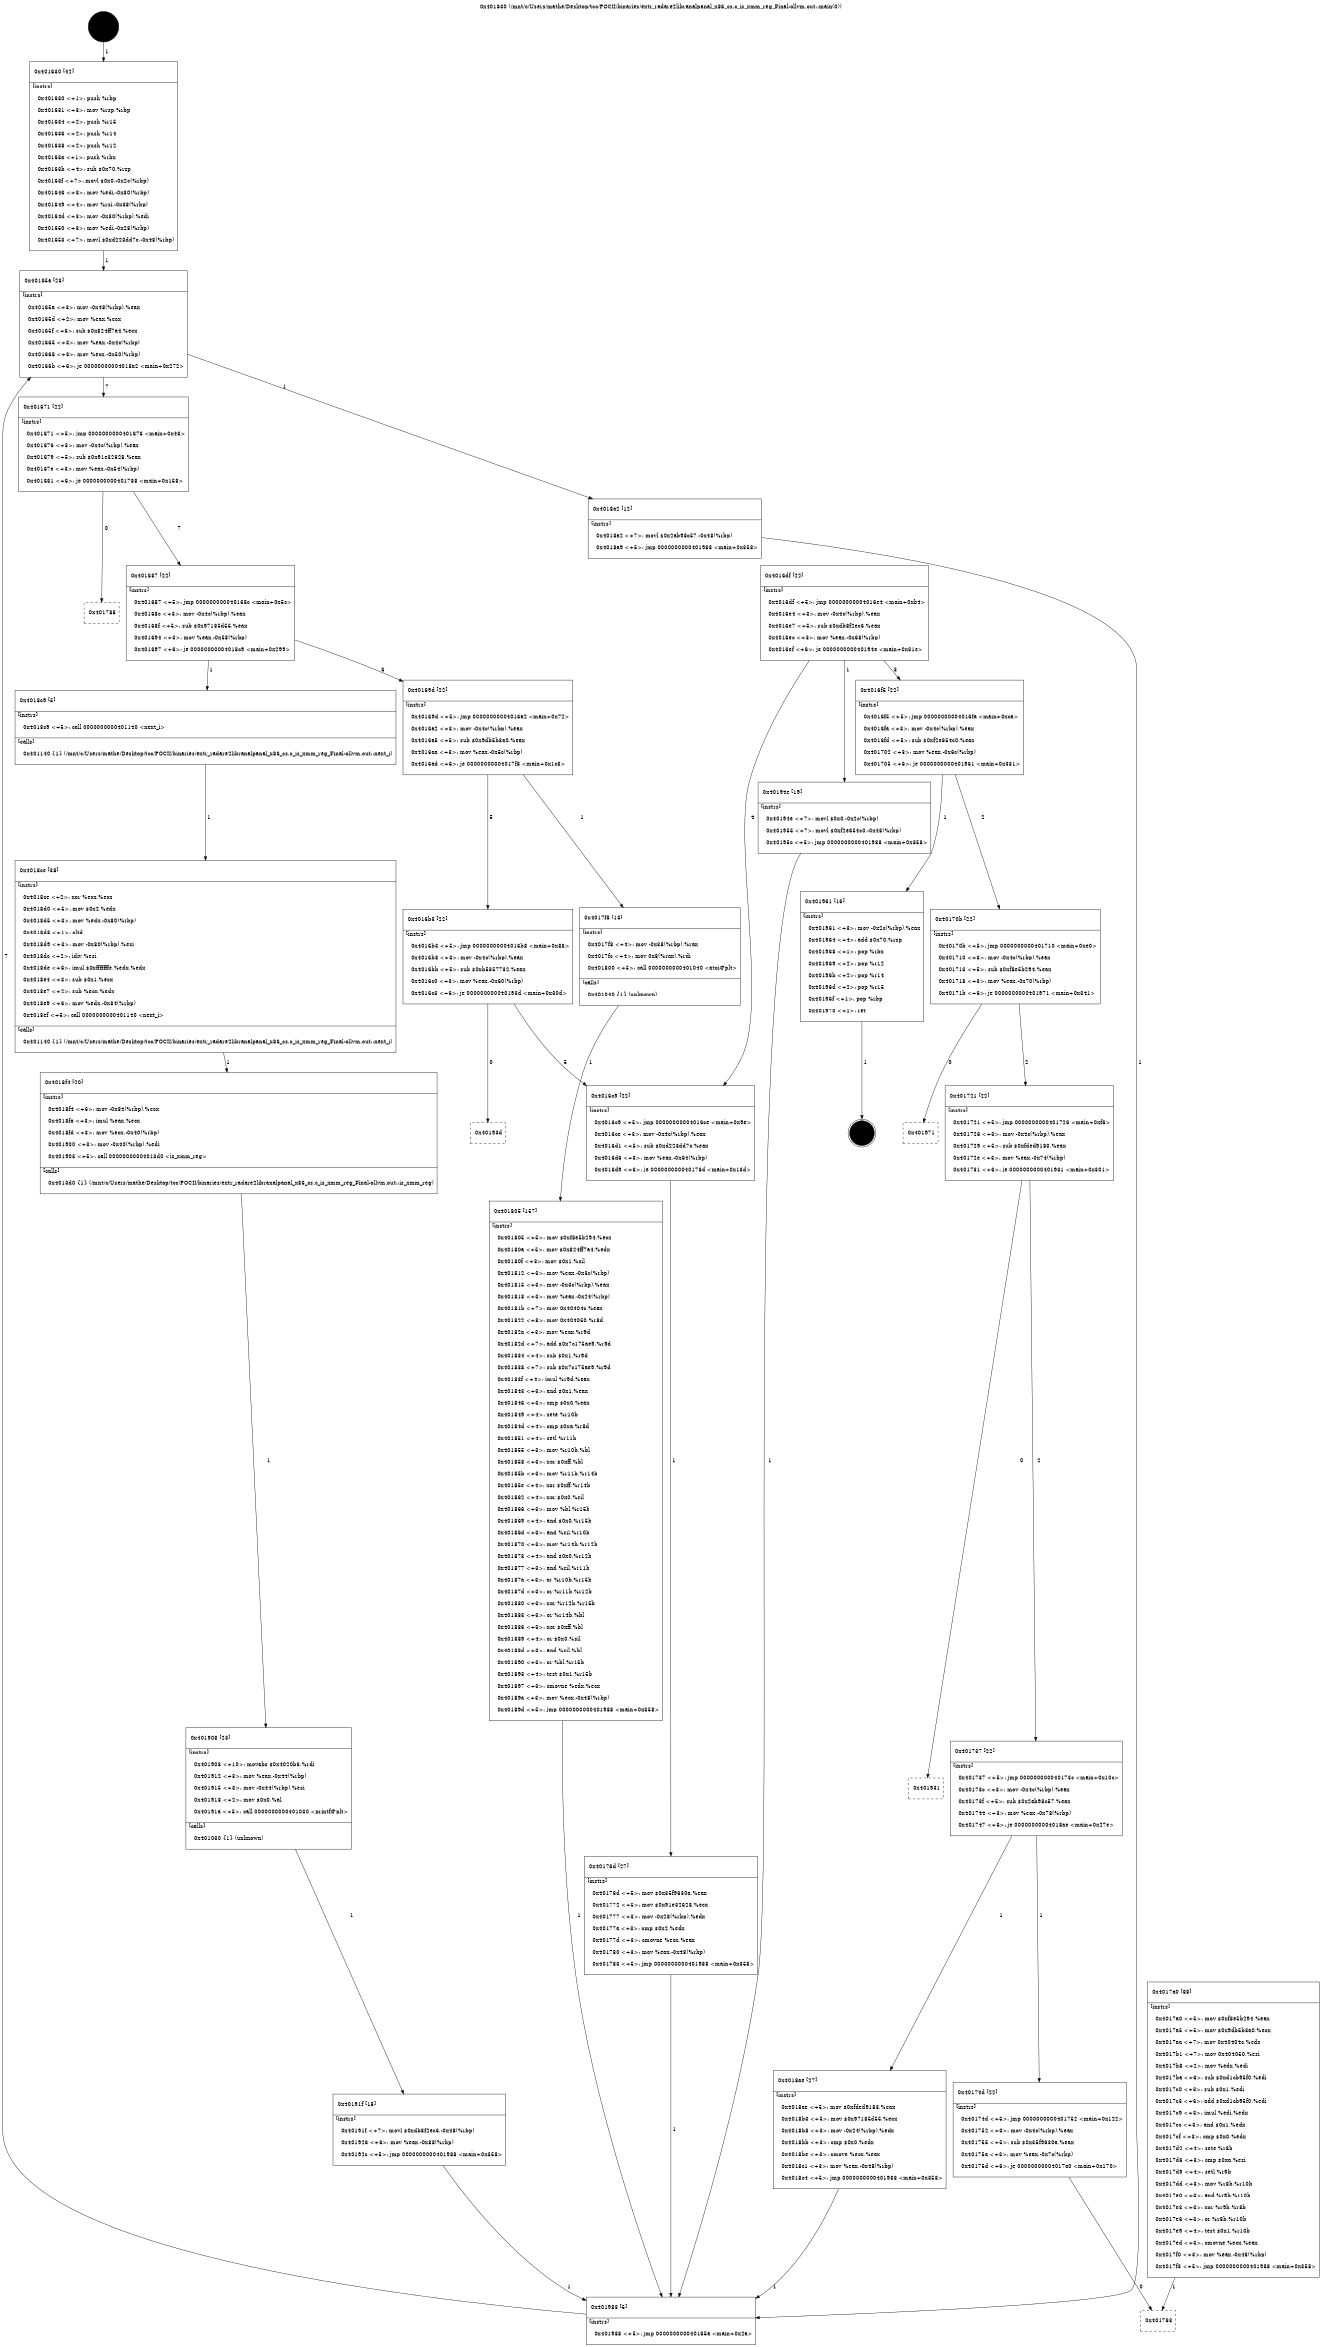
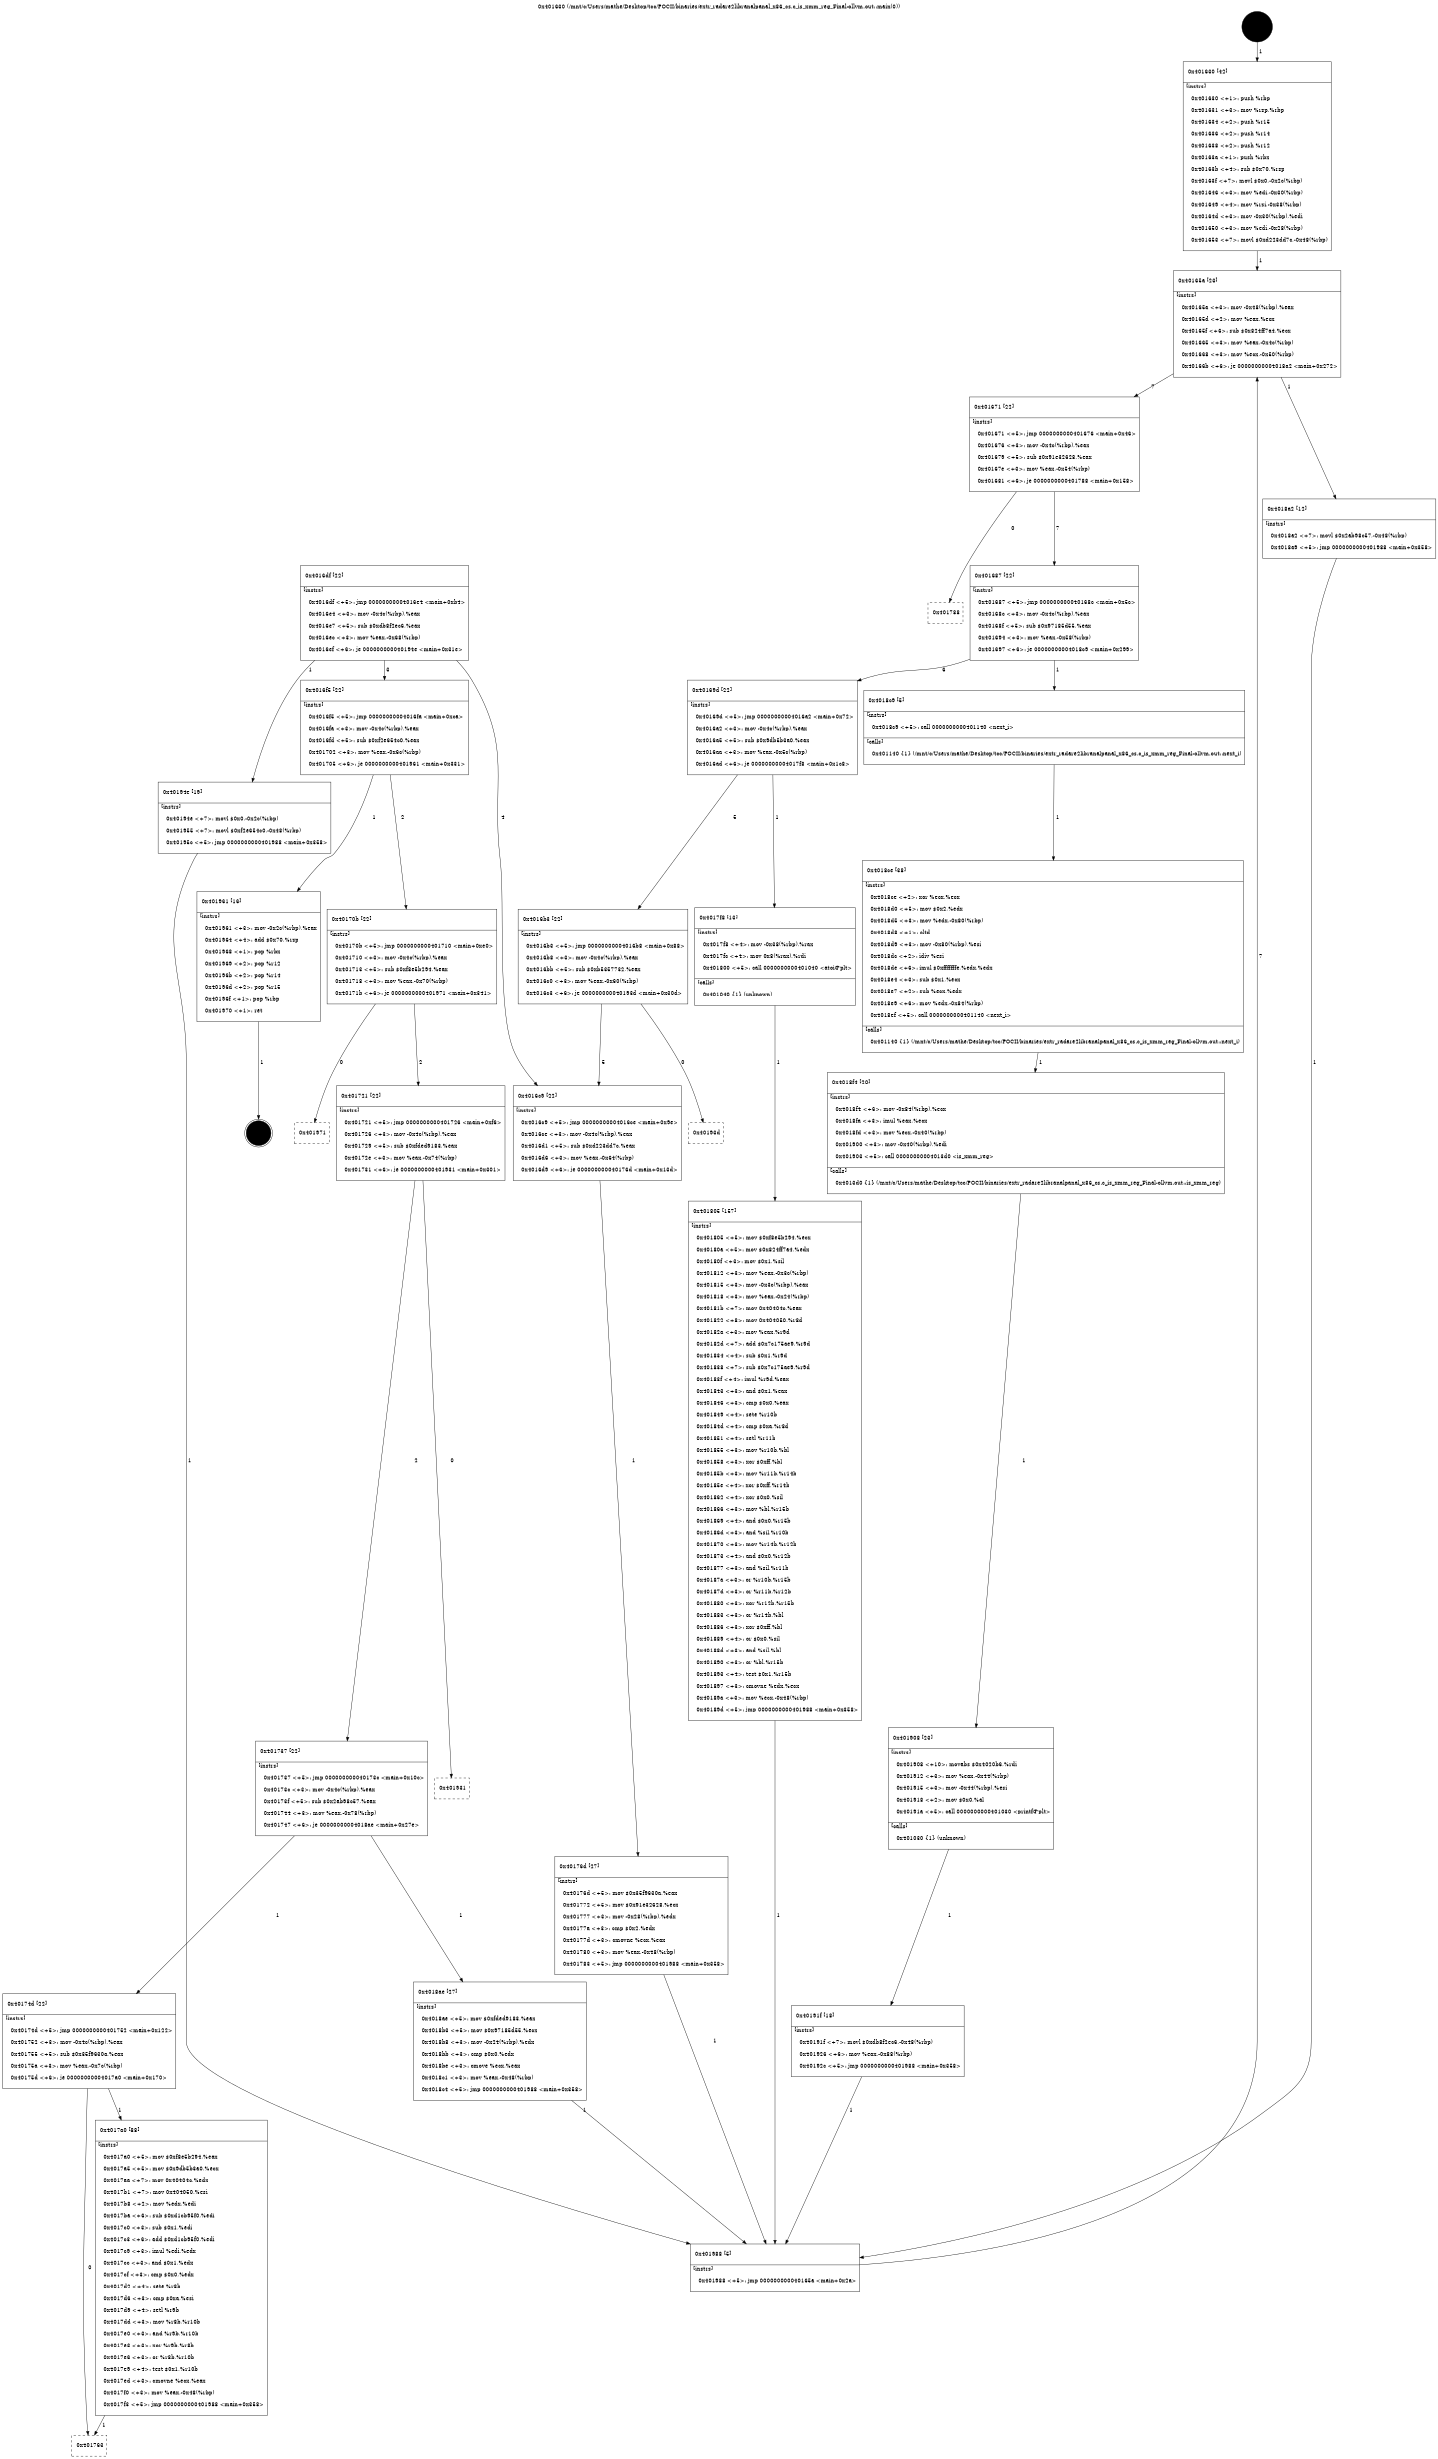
none -> (114, 2103)
